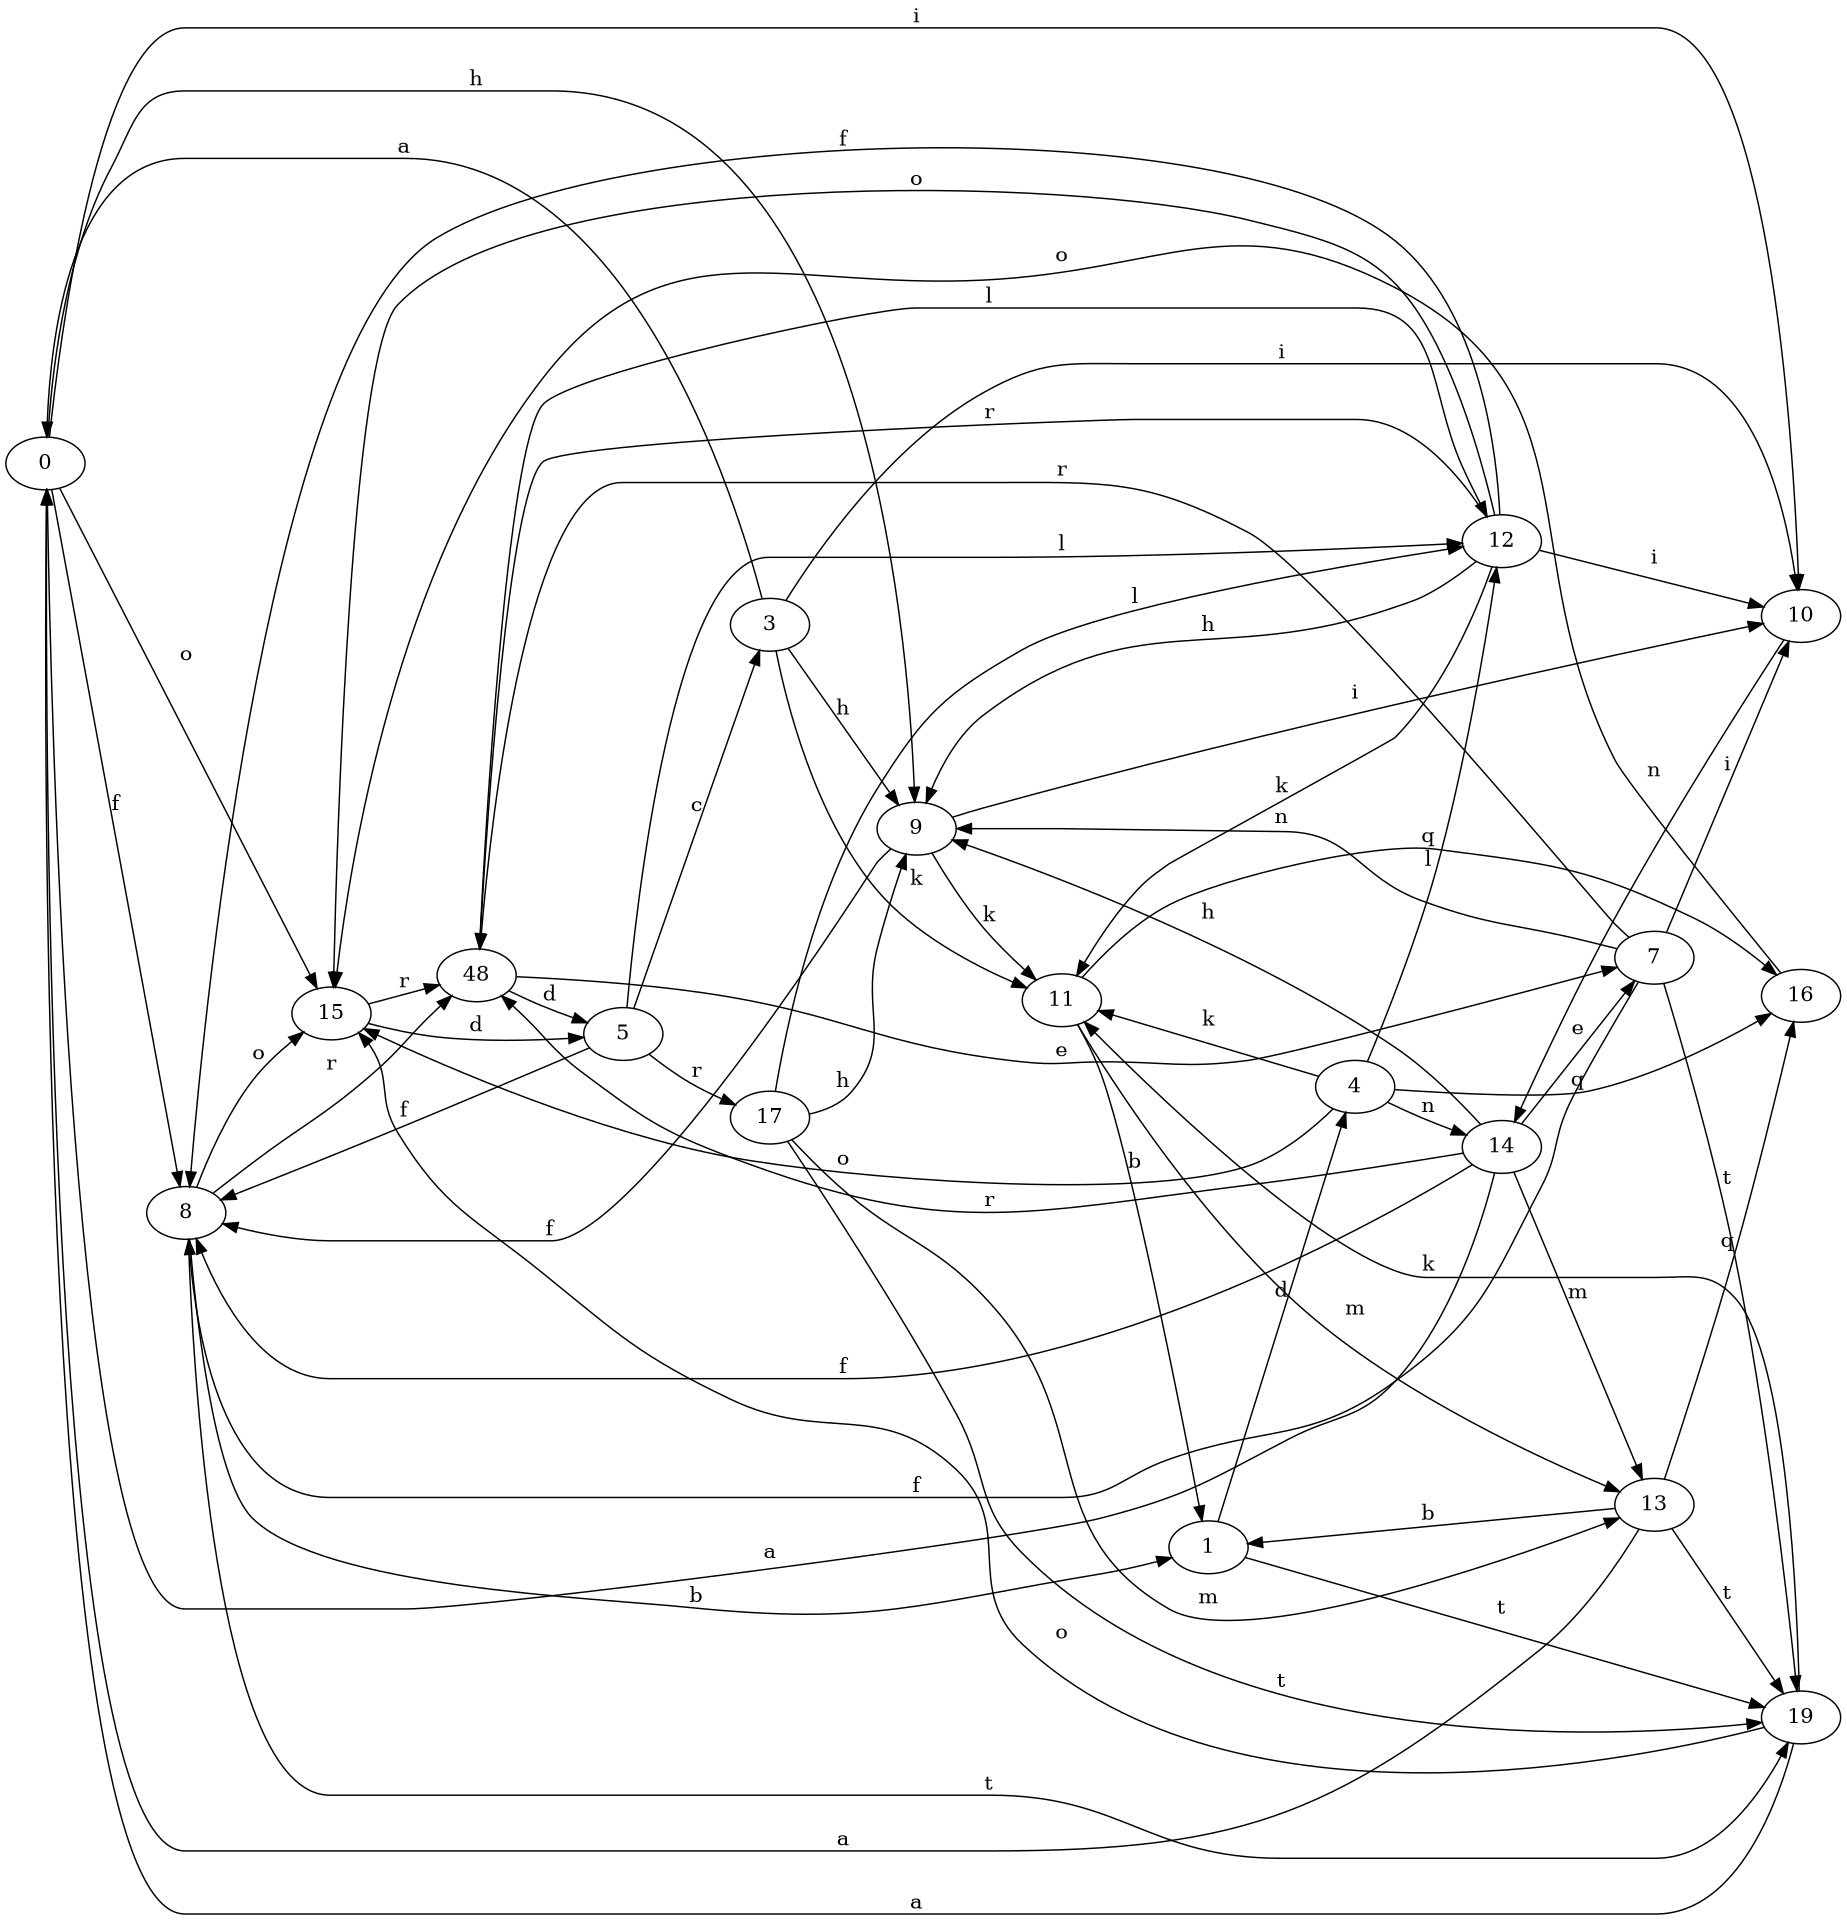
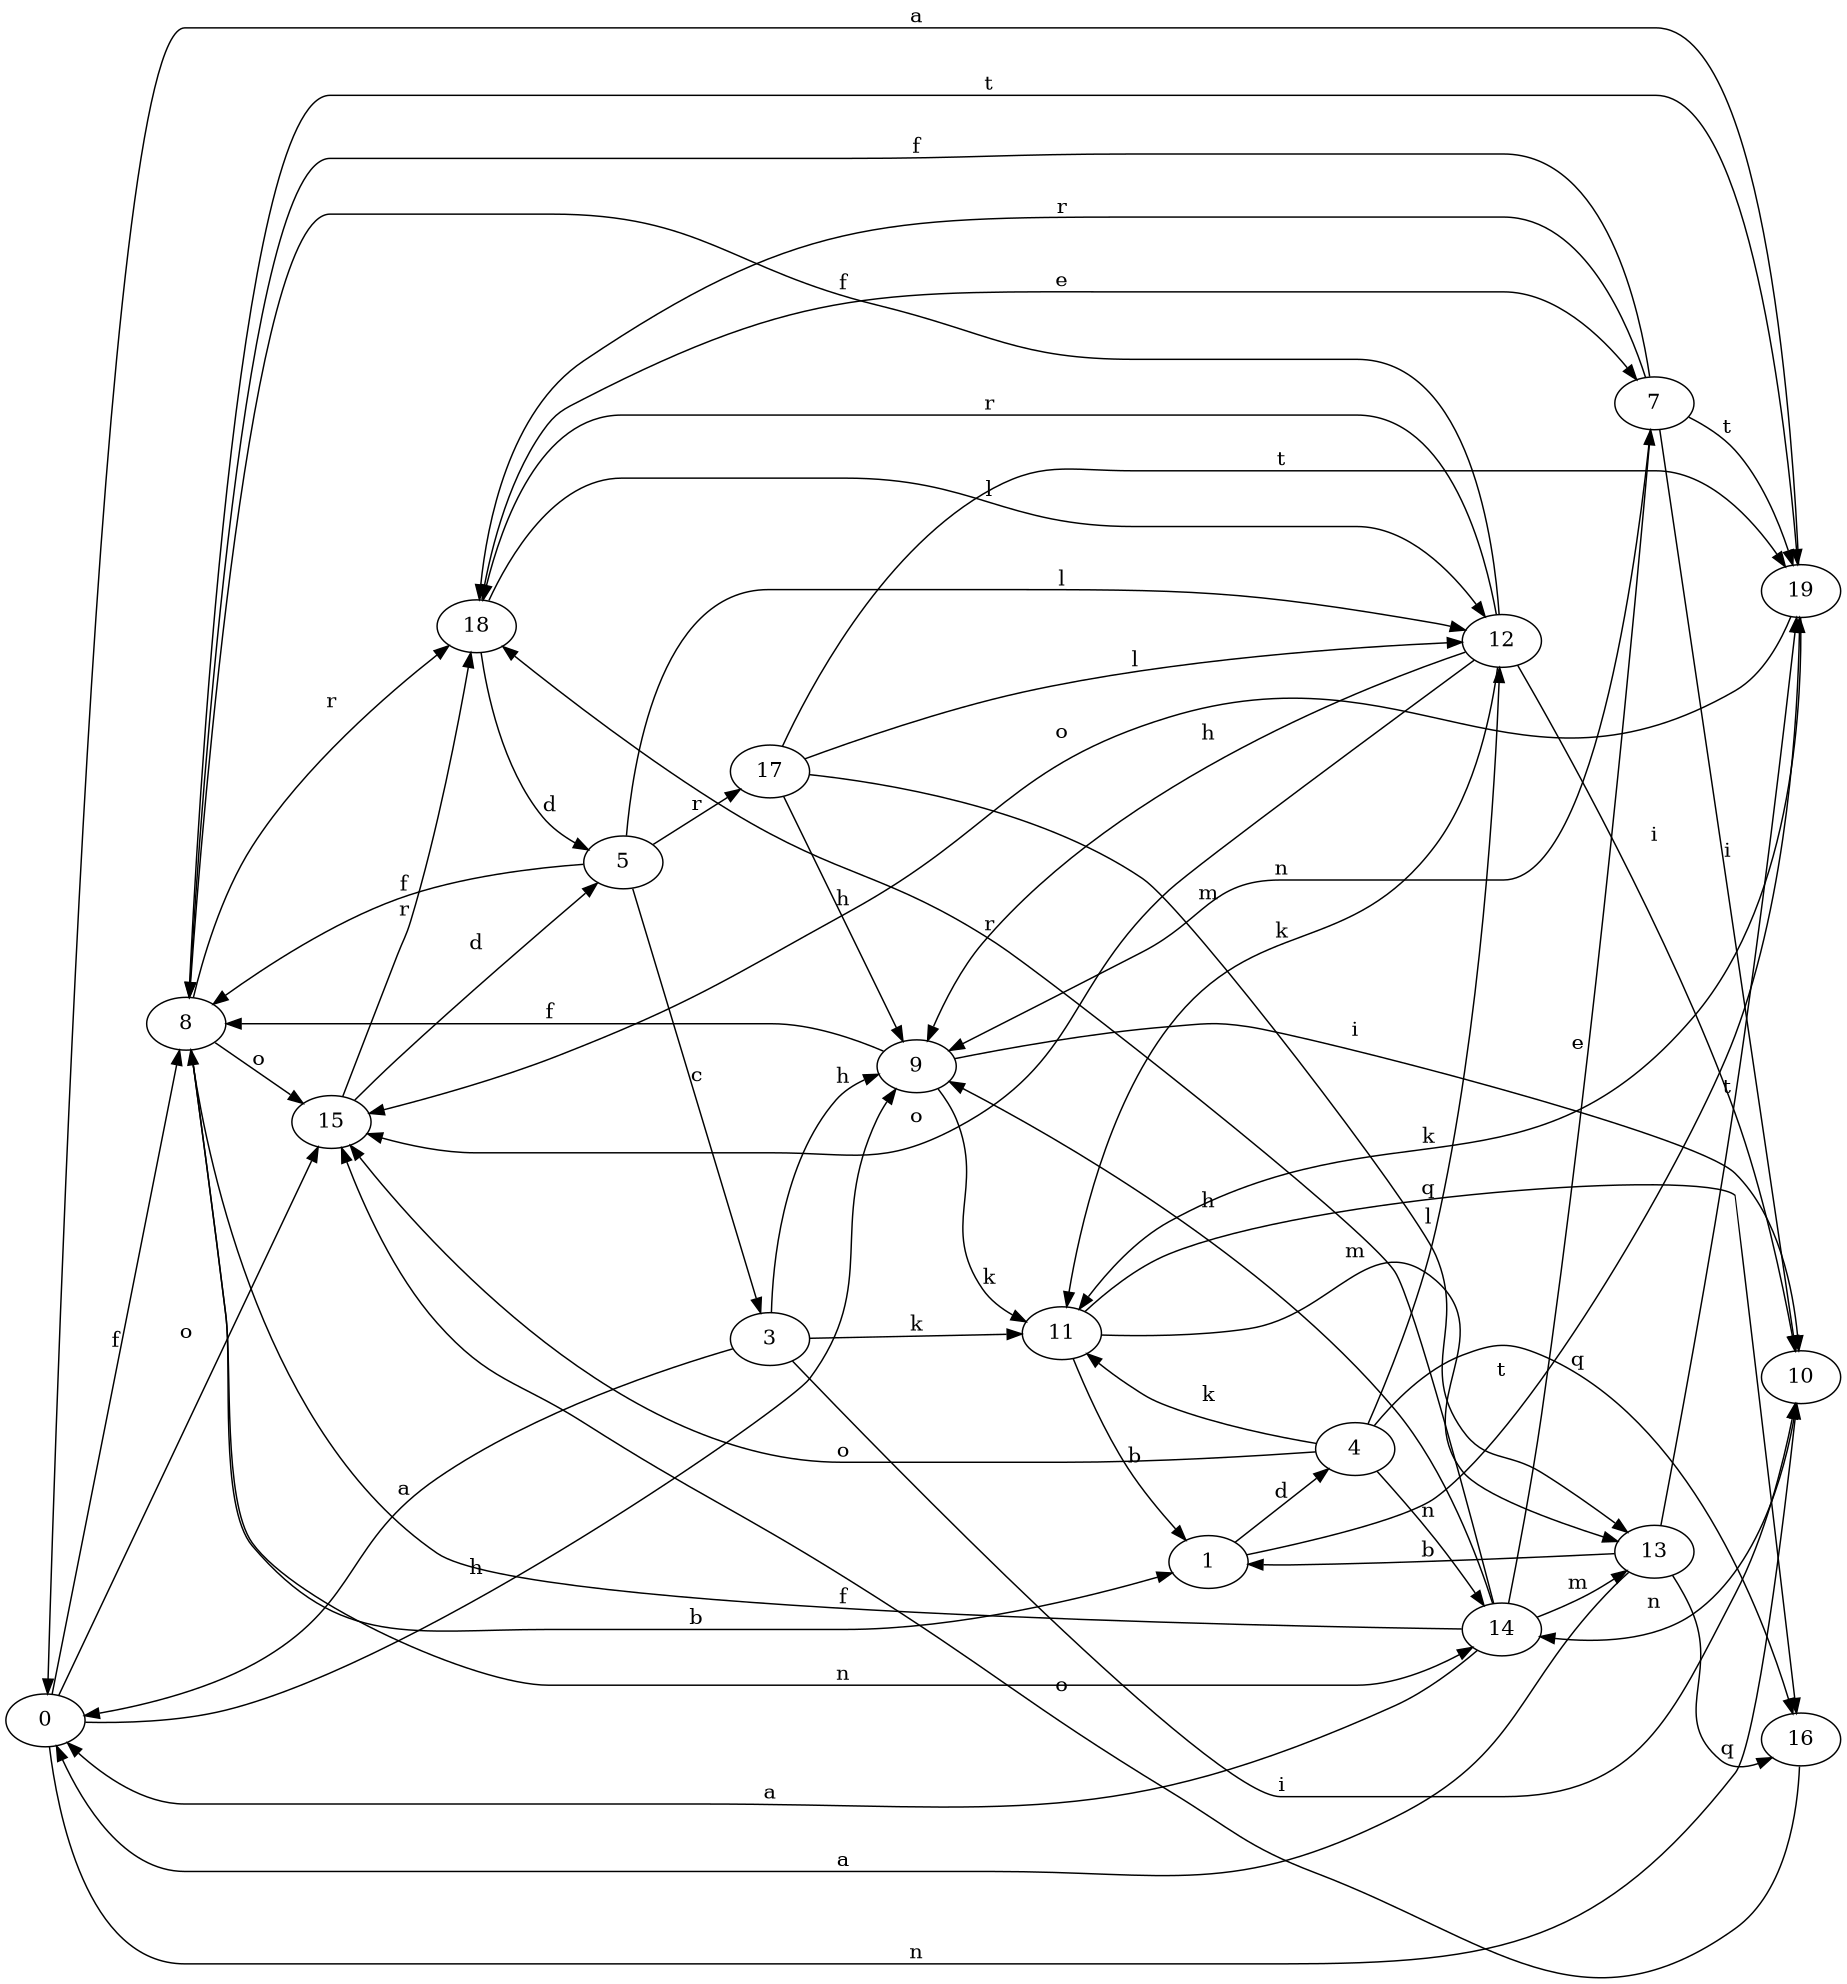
(917, 17) -> (917, 1953)
(477, 975) -> (477, 626)
none -> (590, 1685)
